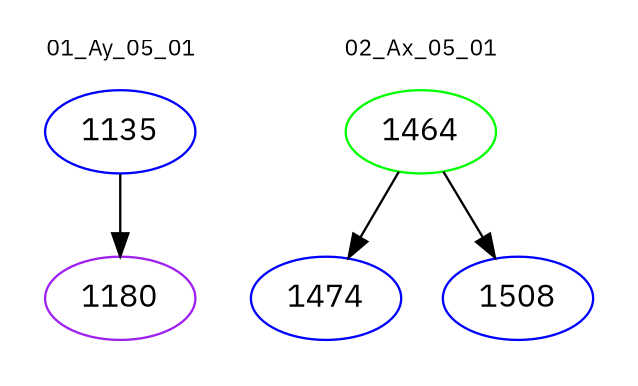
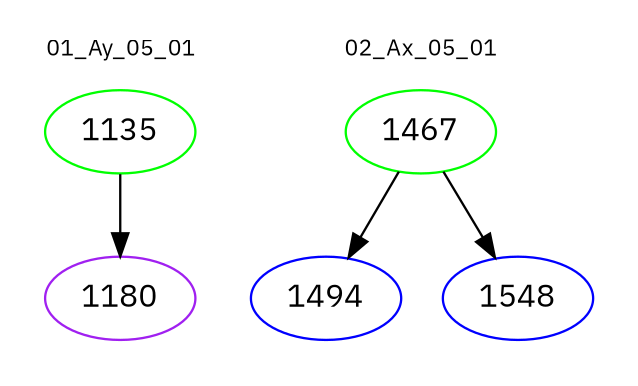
(120, 132) -> (120, 132)
(421, 132) -> (421, 132)
(326, 298) -> (326, 298)
(518, 298) -> (518, 298)
